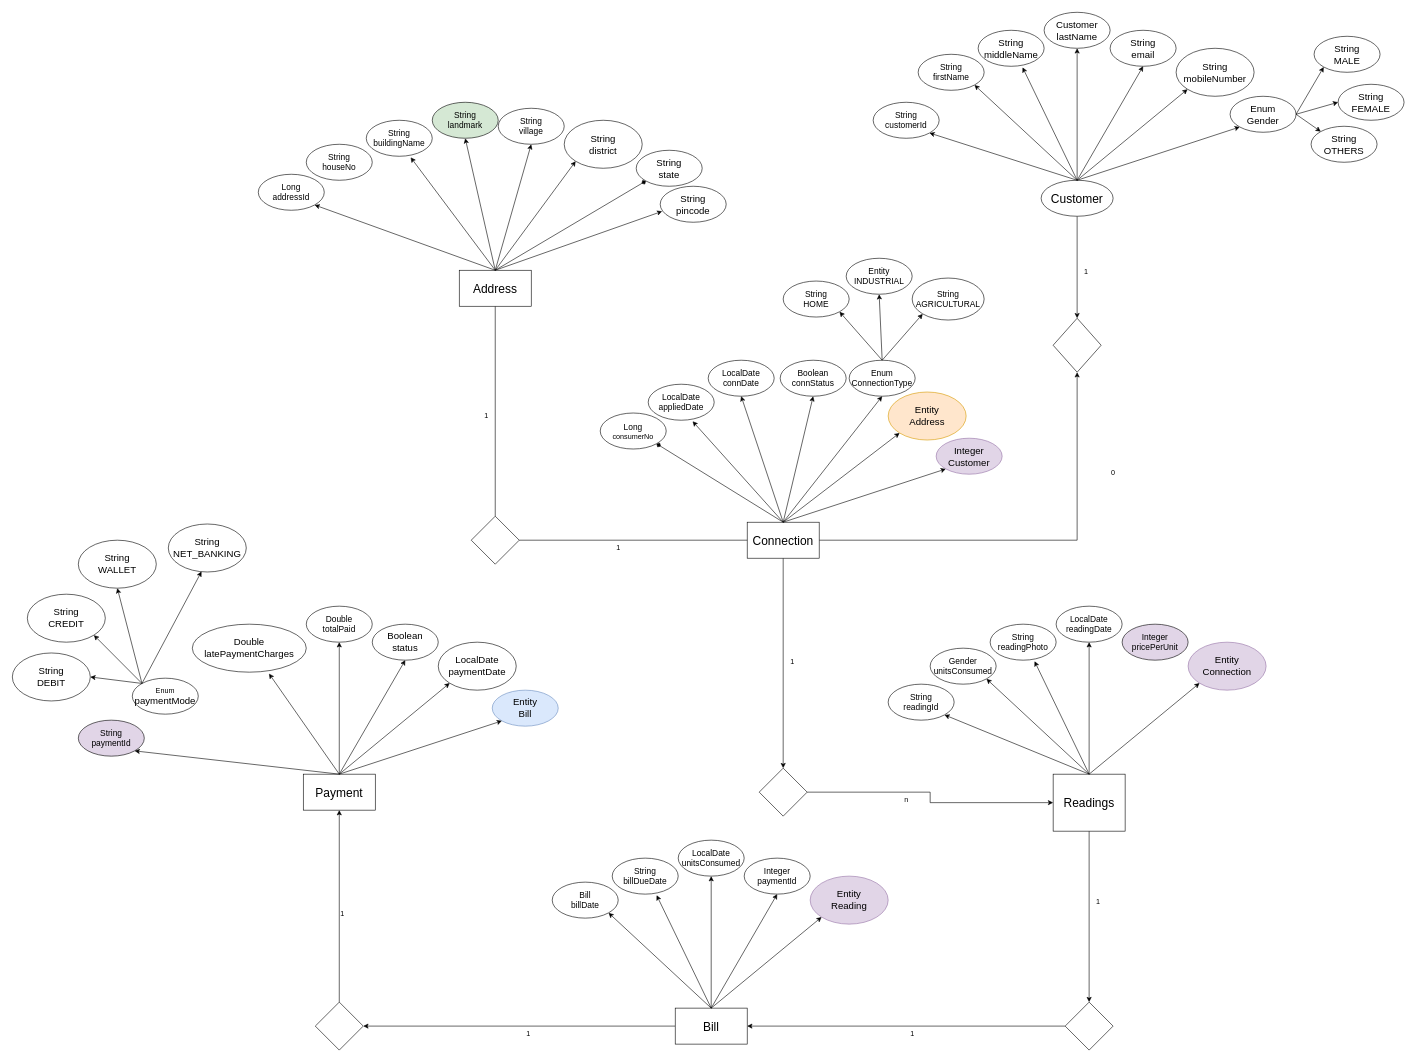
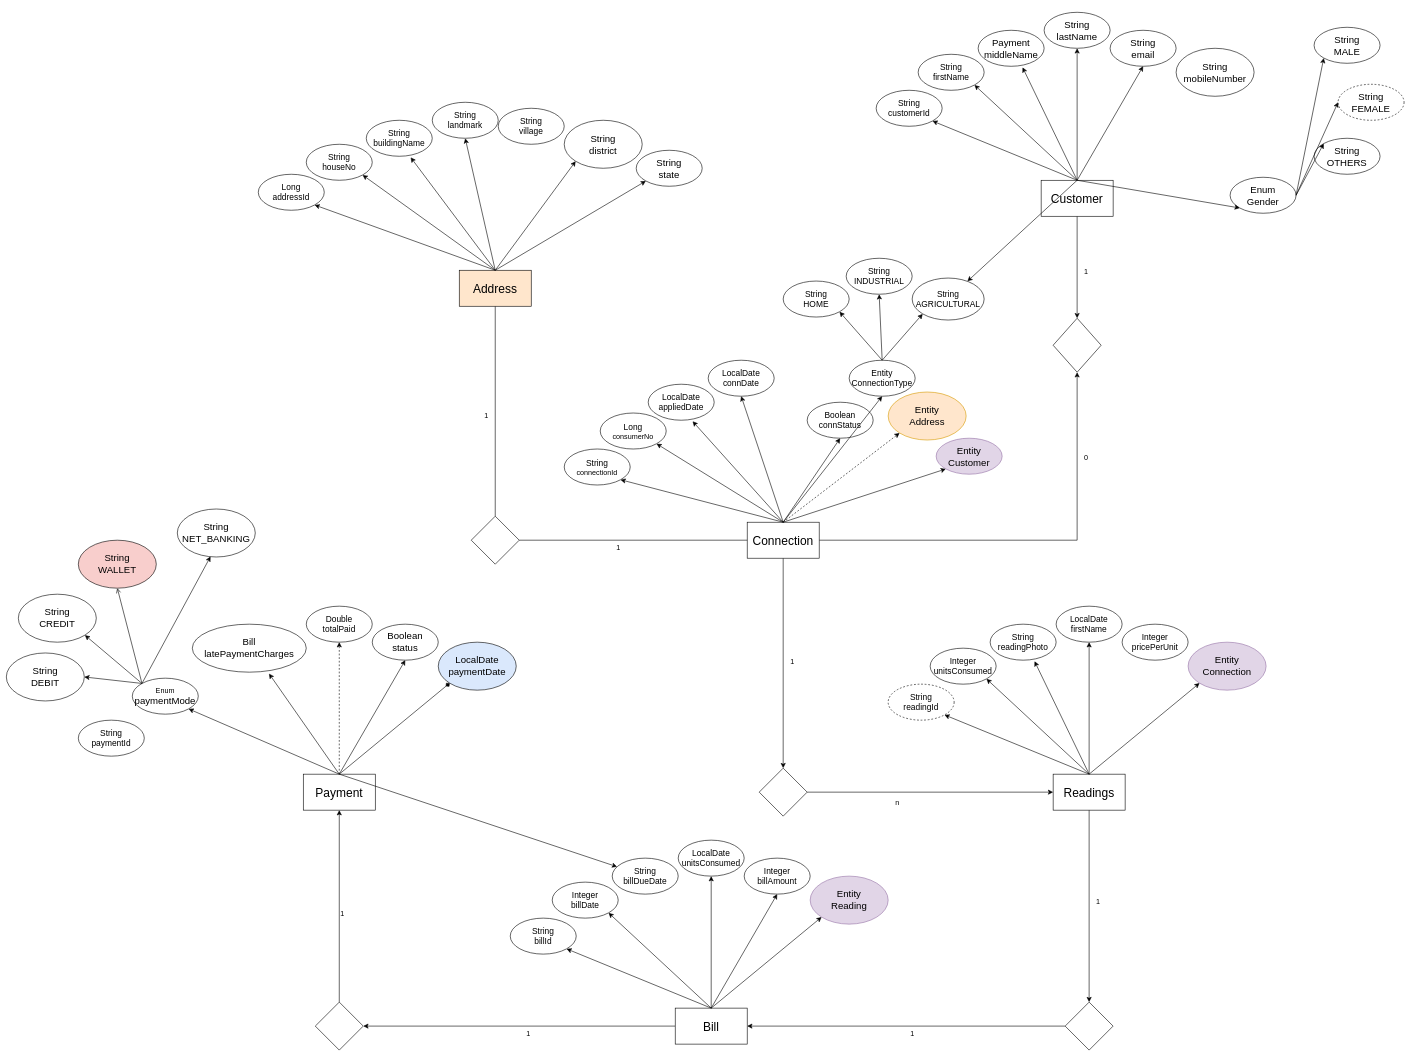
(1077, 30) -> (1077, 30)
(1011, 48) -> (1011, 48)
(1347, 54) -> (1347, 45)
(1371, 102) -> (1371, 102)
(1263, 114) -> (1263, 195)
(465, 120) -> (465, 120)
(906, 120) -> (909, 108)
(1133, 134) -> (1063, 193)
(1344, 144) -> (1347, 156)
(641, 184) -> (641, 184)
(1077, 198) -> (1077, 198)
(693, 204) -> none
(514, 206) -> none
none -> (428, 222)
(579, 241) -> none
(879, 276) -> (879, 276)
(495, 288) -> (495, 288)
(813, 378) -> (840, 420)
(882, 378) -> (882, 378)
(661, 447) -> (661, 446)
(969, 456) -> (969, 456)
none -> (597, 467)
(1113, 473) -> (1086, 458)
(842, 478) -> (842, 478)
none -> (702, 501)
(207, 548) -> (216, 533)
(117, 564) -> (117, 564)
(119, 593) -> (118, 593)
(66, 618) -> (57, 618)
(1089, 624) -> (1089, 624)
(1155, 642) -> (1155, 642)
(249, 648) -> (249, 648)
(477, 666) -> (477, 666)
(963, 666) -> (963, 666)
(51, 677) -> (45, 677)
(446, 686) -> (445, 687)
(921, 702) -> (921, 702)
(339, 708) -> (339, 708)
(525, 708) -> none
(111, 738) -> (111, 738)
none -> (264, 742)
(420, 748) -> none
(238, 763) -> (477, 820)
(906, 800) -> (897, 803)
(1089, 803) -> (1089, 792)
(777, 876) -> (777, 876)
(585, 900) -> (585, 900)
none -> (543, 936)
(687, 959) -> none
none -> (638, 978)
